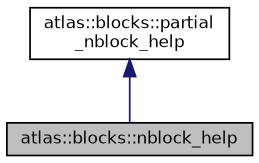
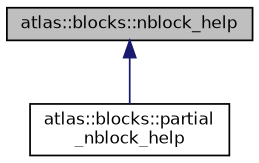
(130, 100) -> (130, 81)
